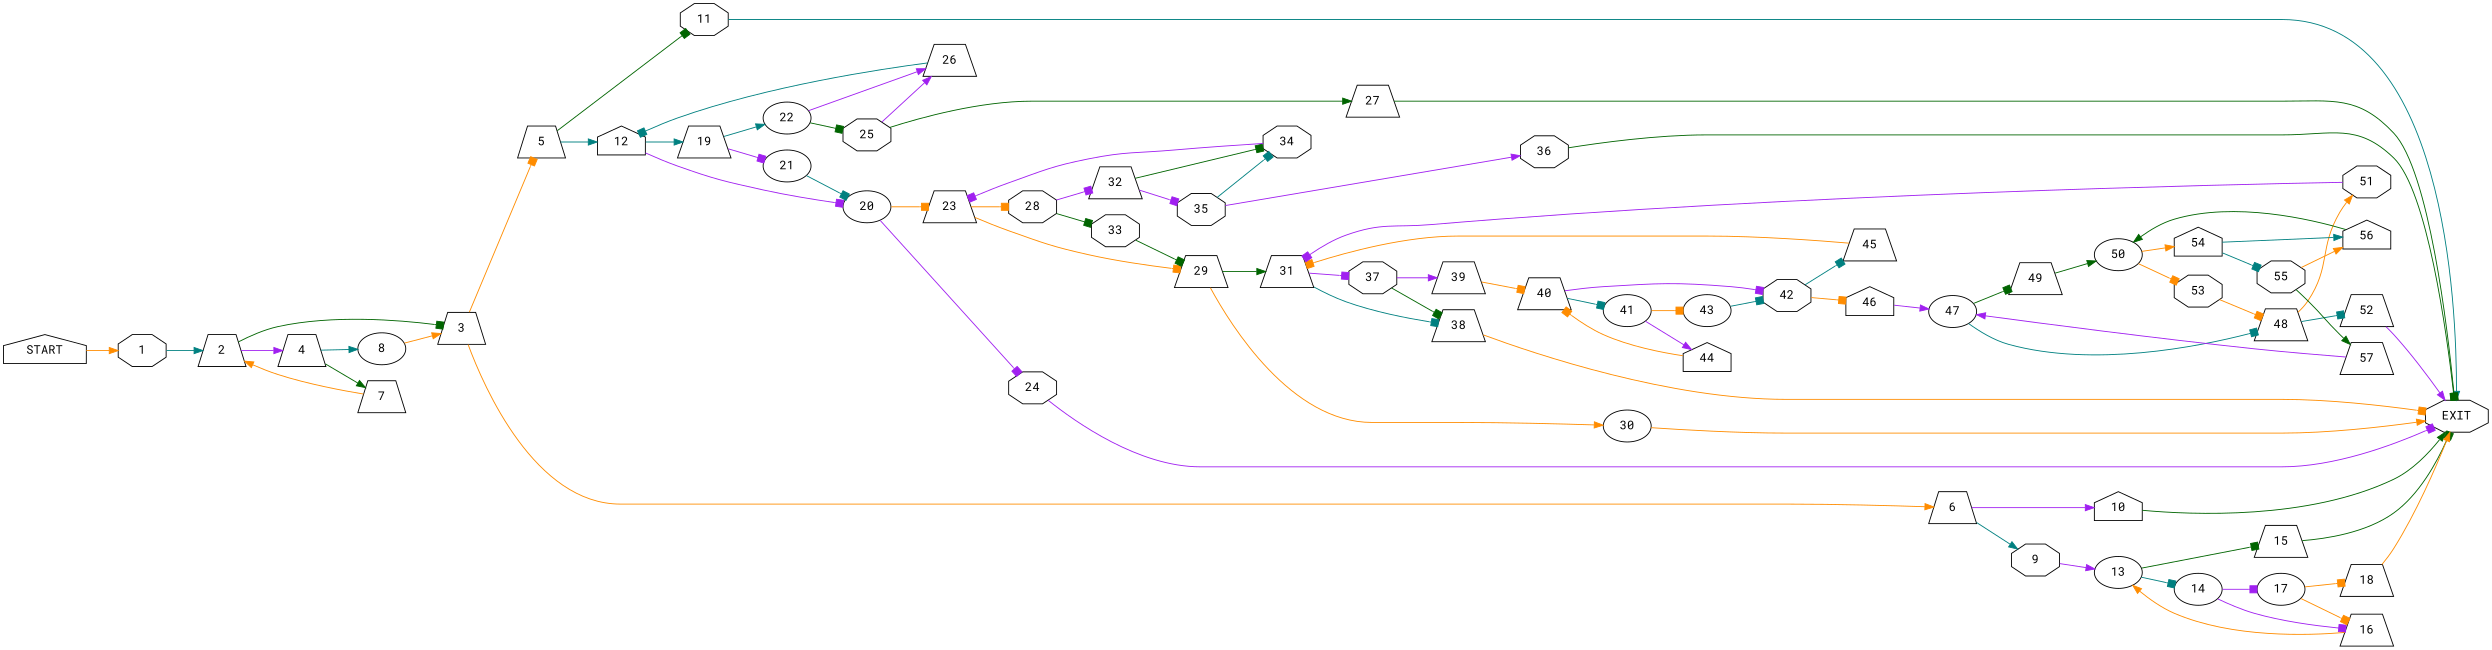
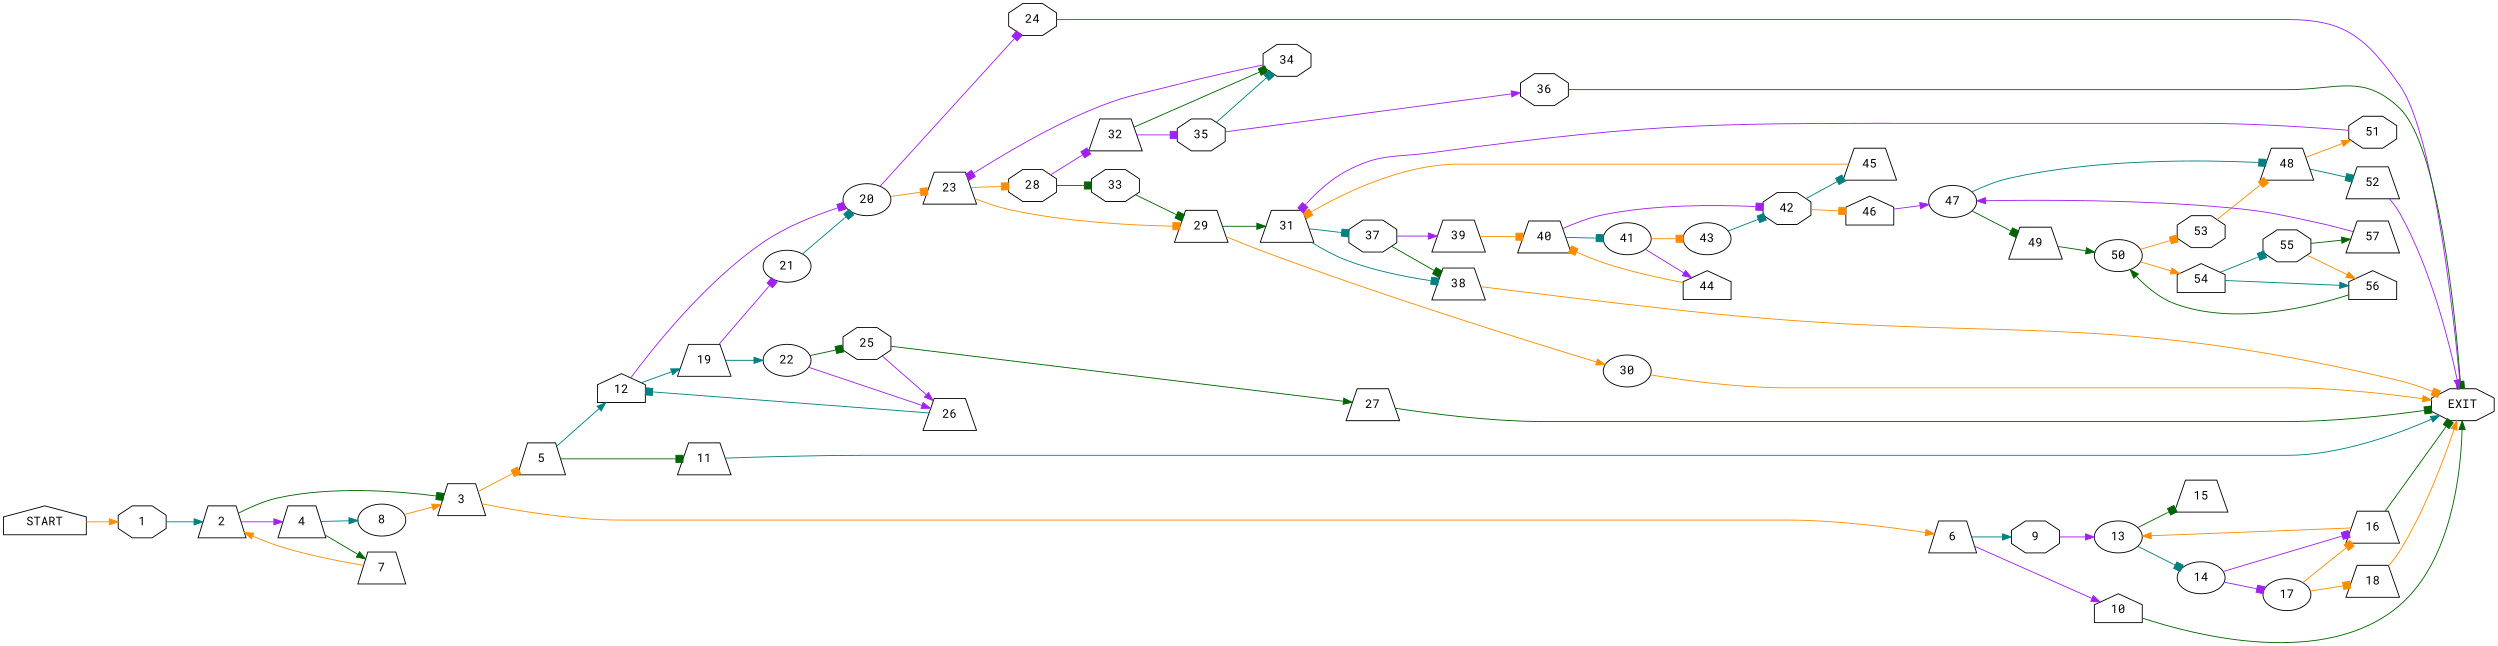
(704, 20) -> (704, 459)
(1324, 274) -> (1324, 231)
(2391, 515) -> (2415, 470)
